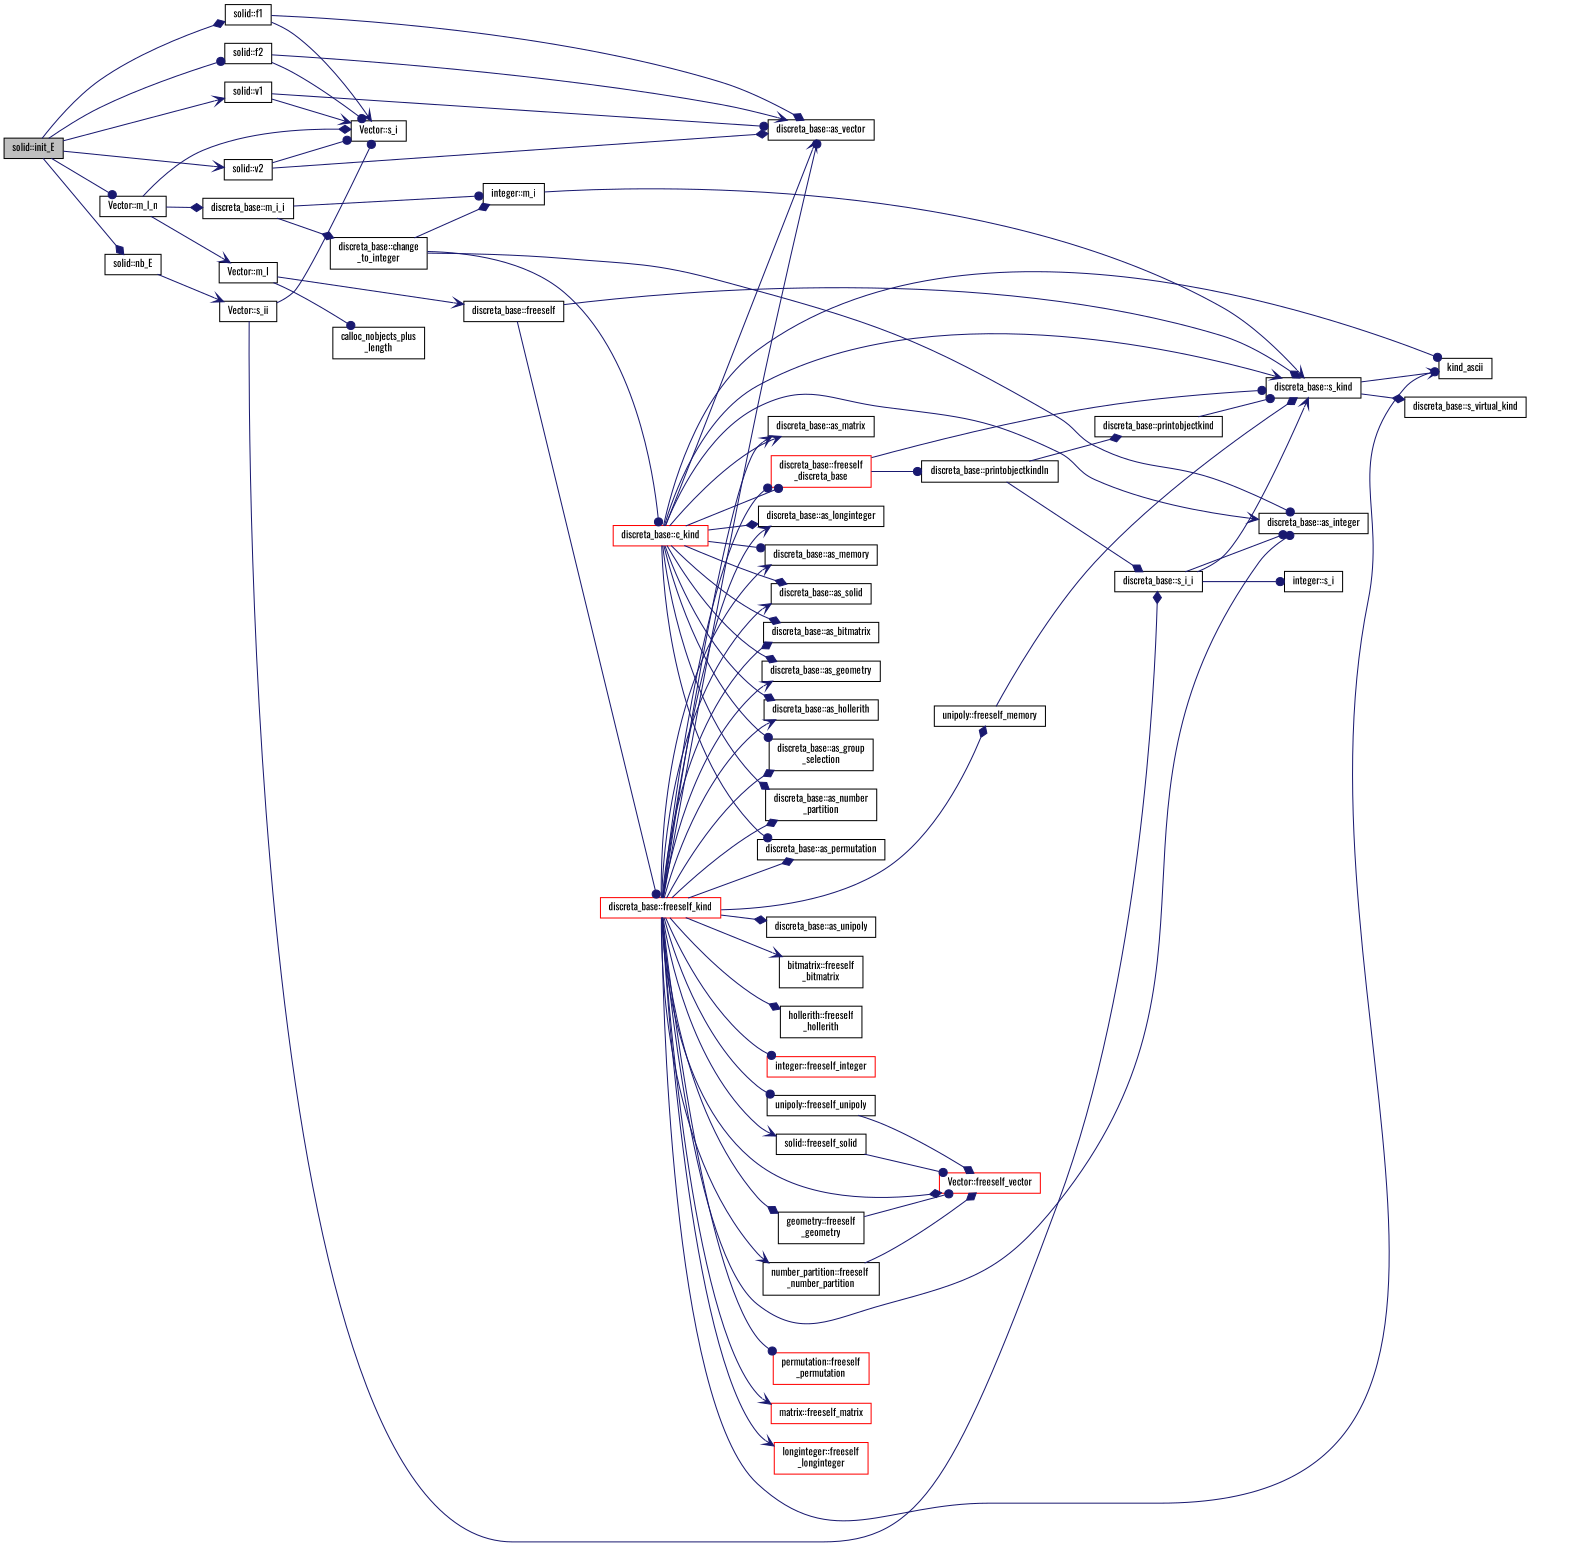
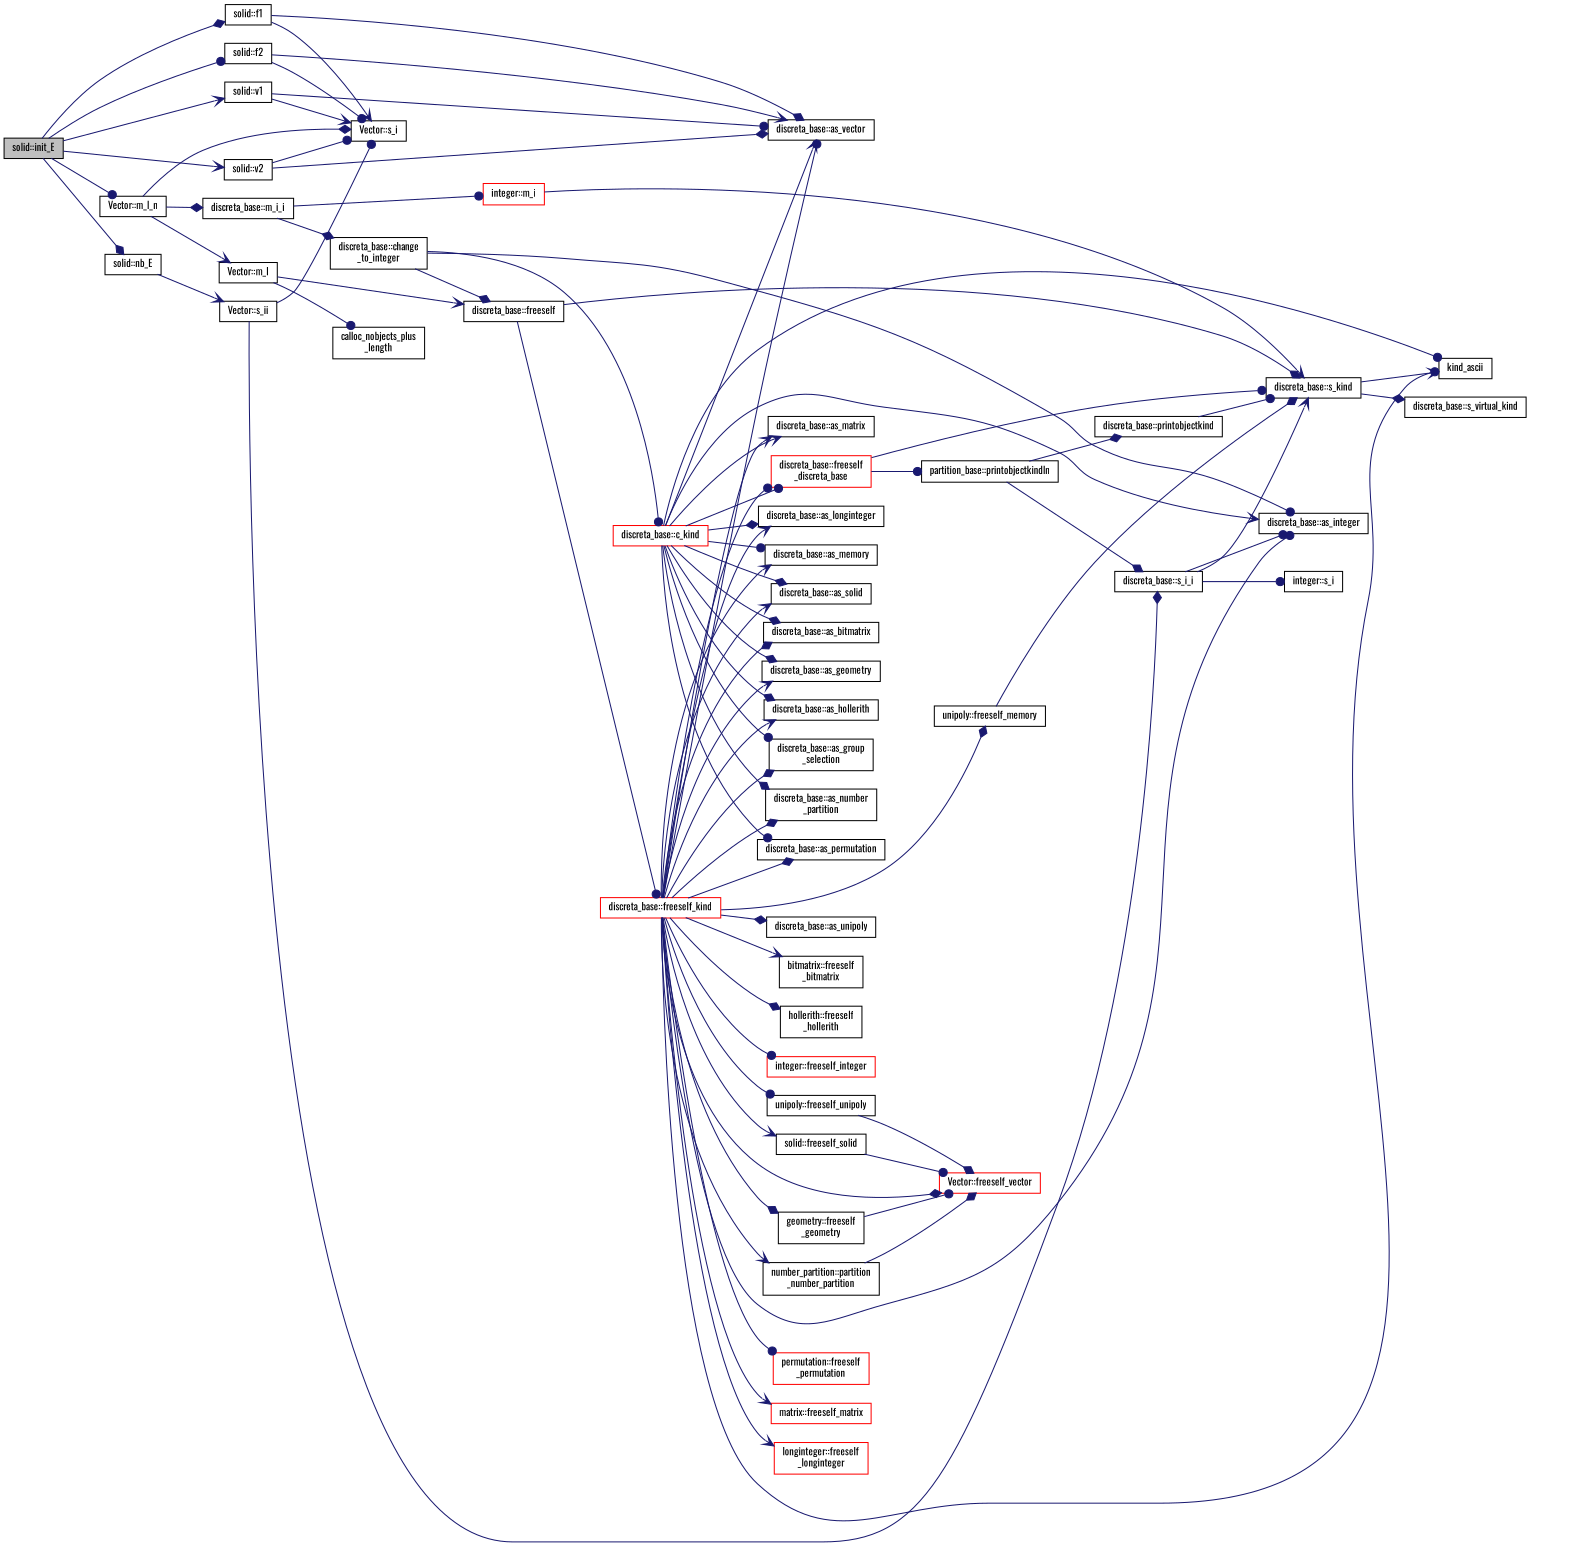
(514, 194) -> (514, 194)
(446, 224) -> (447, 283)
(927, 338) -> none
(990, 471) -> (990, 471)
(821, 1279) -> (821, 1279)
